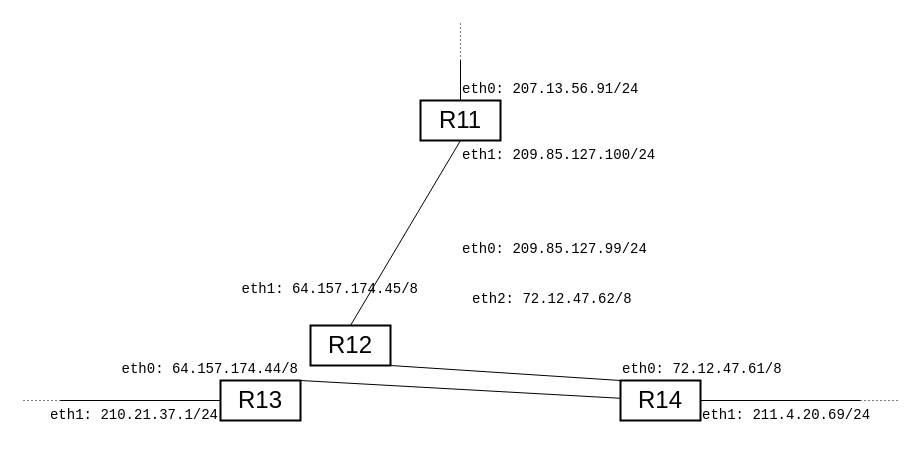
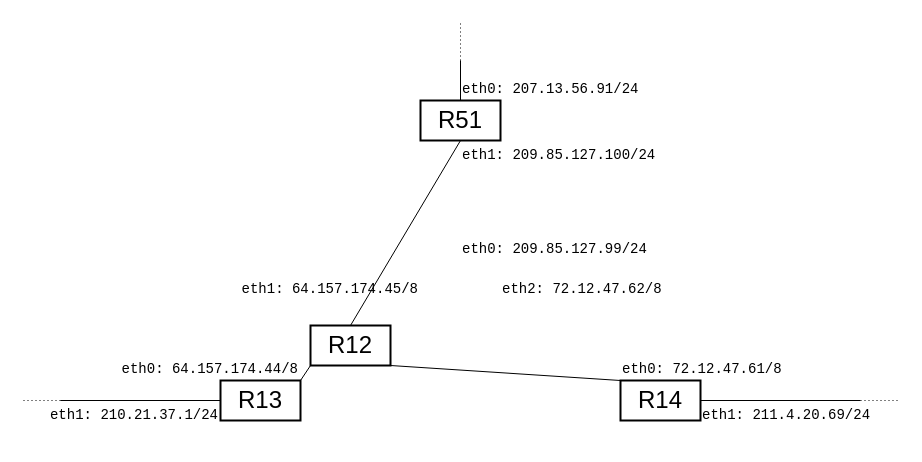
(461, 121) -> (461, 121)
(571, 291) -> (601, 281)
(461, 389) -> (306, 373)
